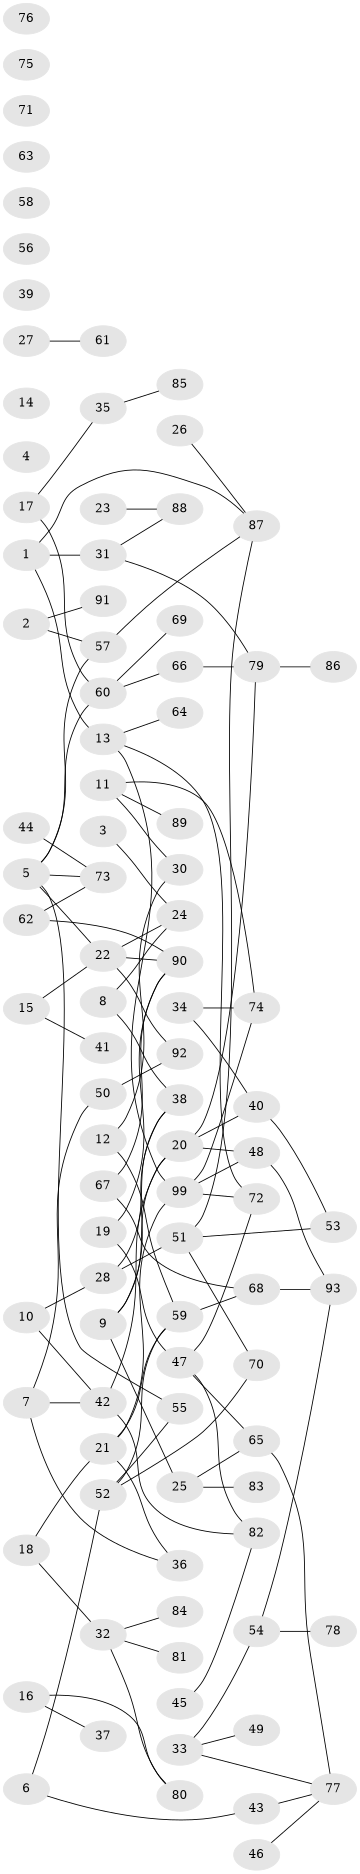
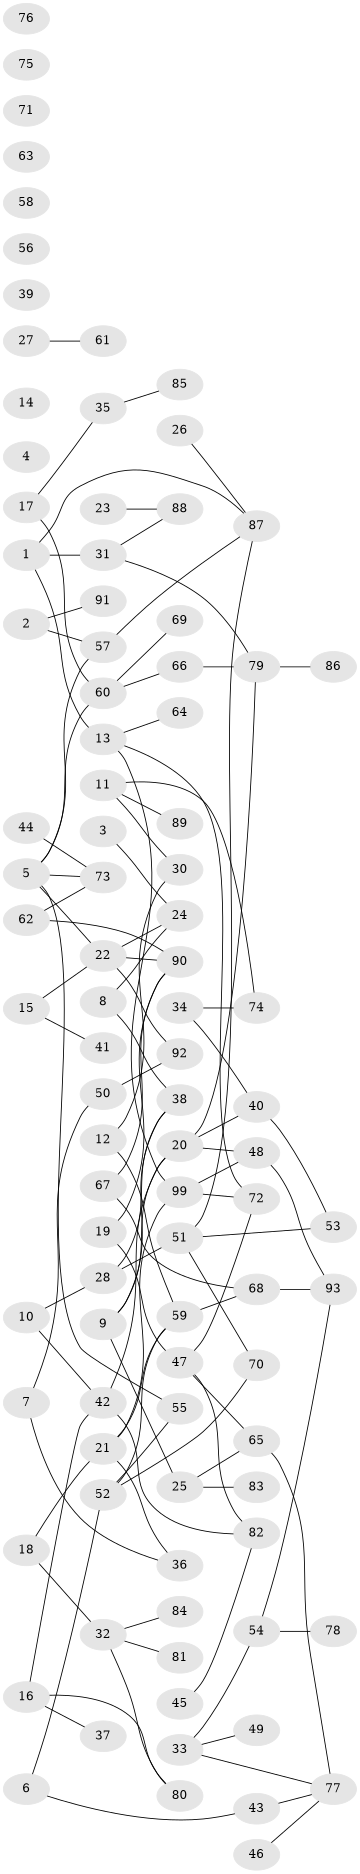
(233, 1083) -> none
(65, 1403) -> (55, 1547)
